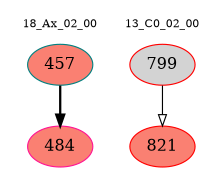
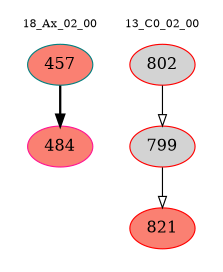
none -> (162, 65)
